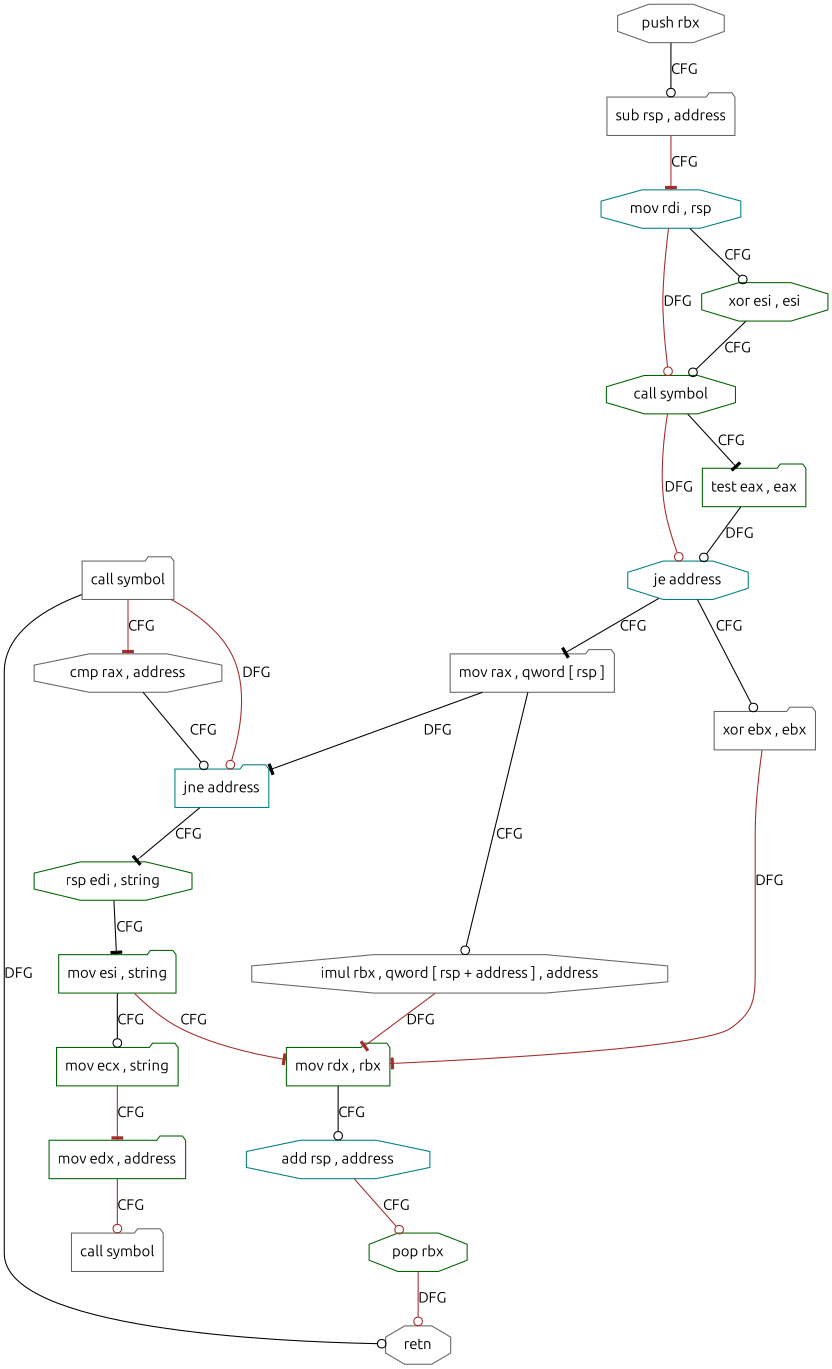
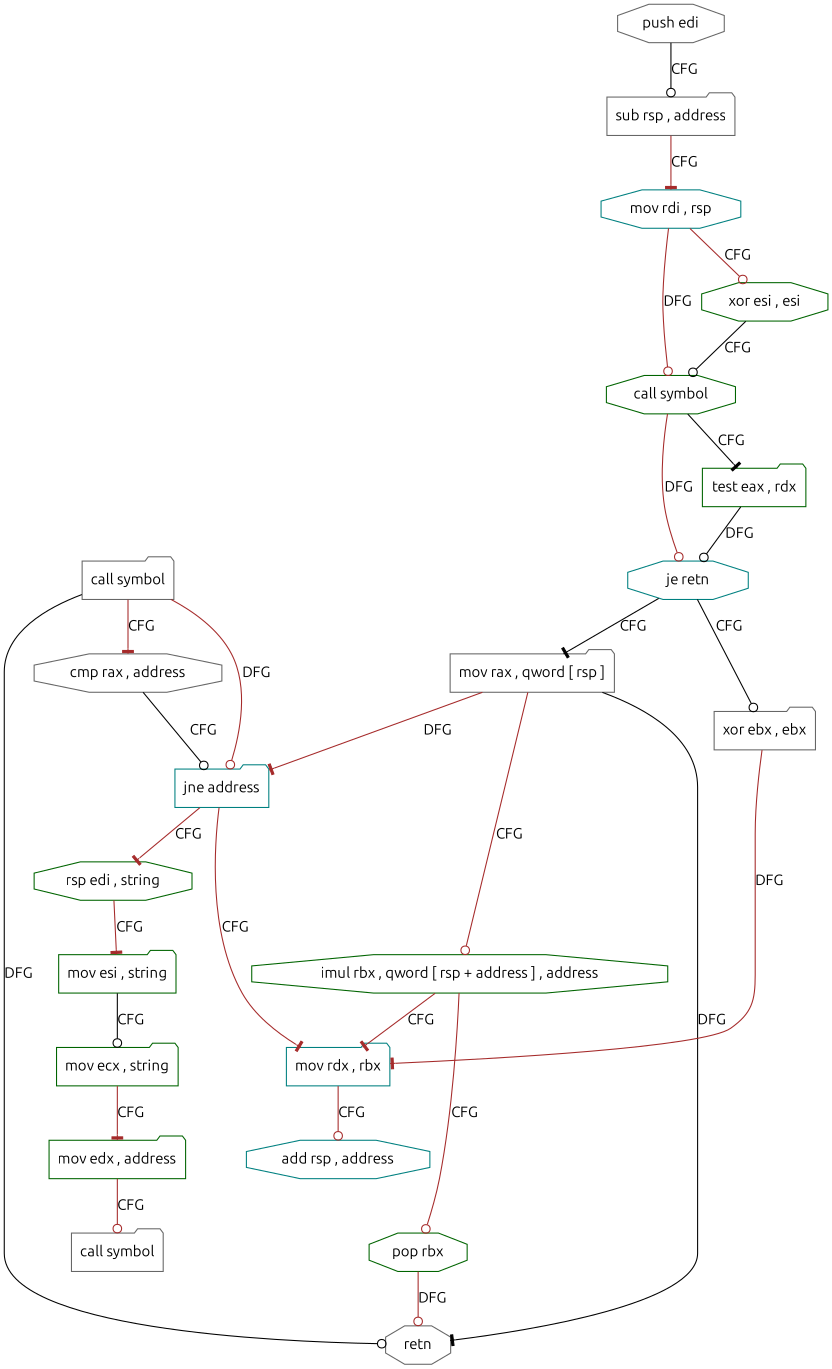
(671, 23) -> (671, 23)
(715, 252) -> (715, 252)
(754, 487) -> (754, 487)
(688, 580) -> (688, 580)
(378, 730) -> (378, 730)
(497, 819) -> (497, 819)
(170, 833) -> (170, 833)
(115, 925) -> (115, 925)
(460, 974) -> (460, 974)
(421, 1020) -> (421, 1020)
(202, 1038) -> (223, 939)
(338, 1067) -> (338, 1067)
none -> (698, 1082)
(338, 1109) -> (338, 1109)
(375, 1203) -> (450, 1110)
